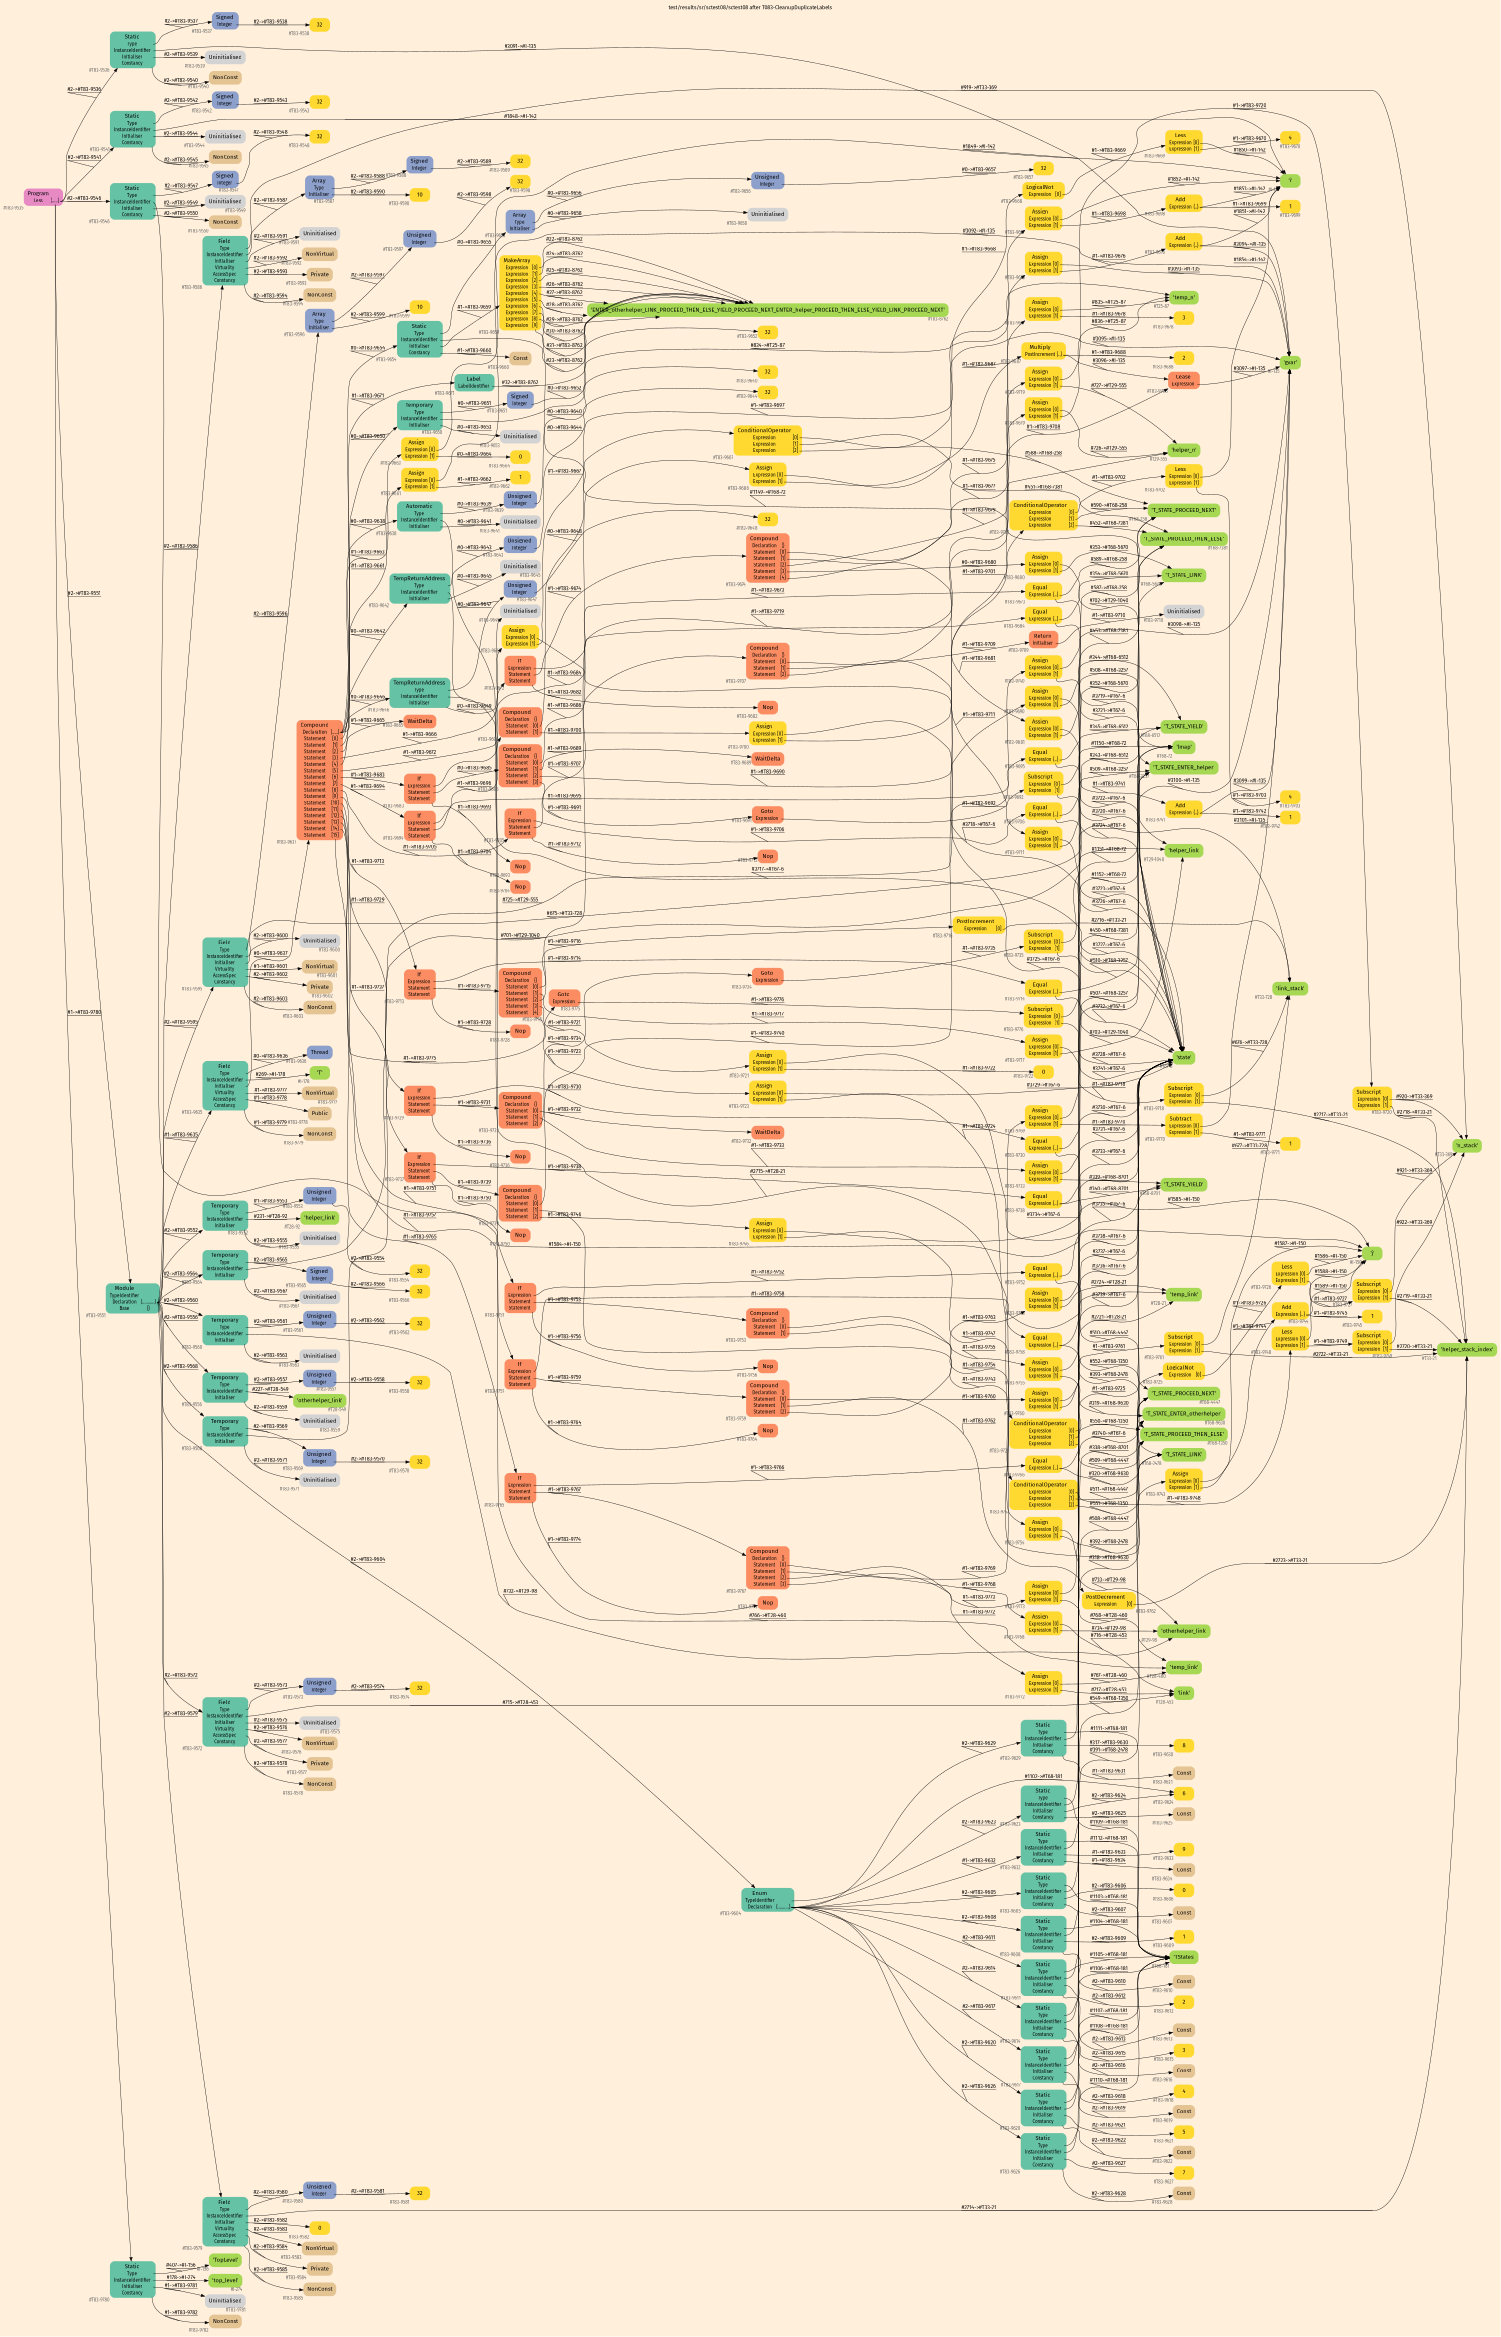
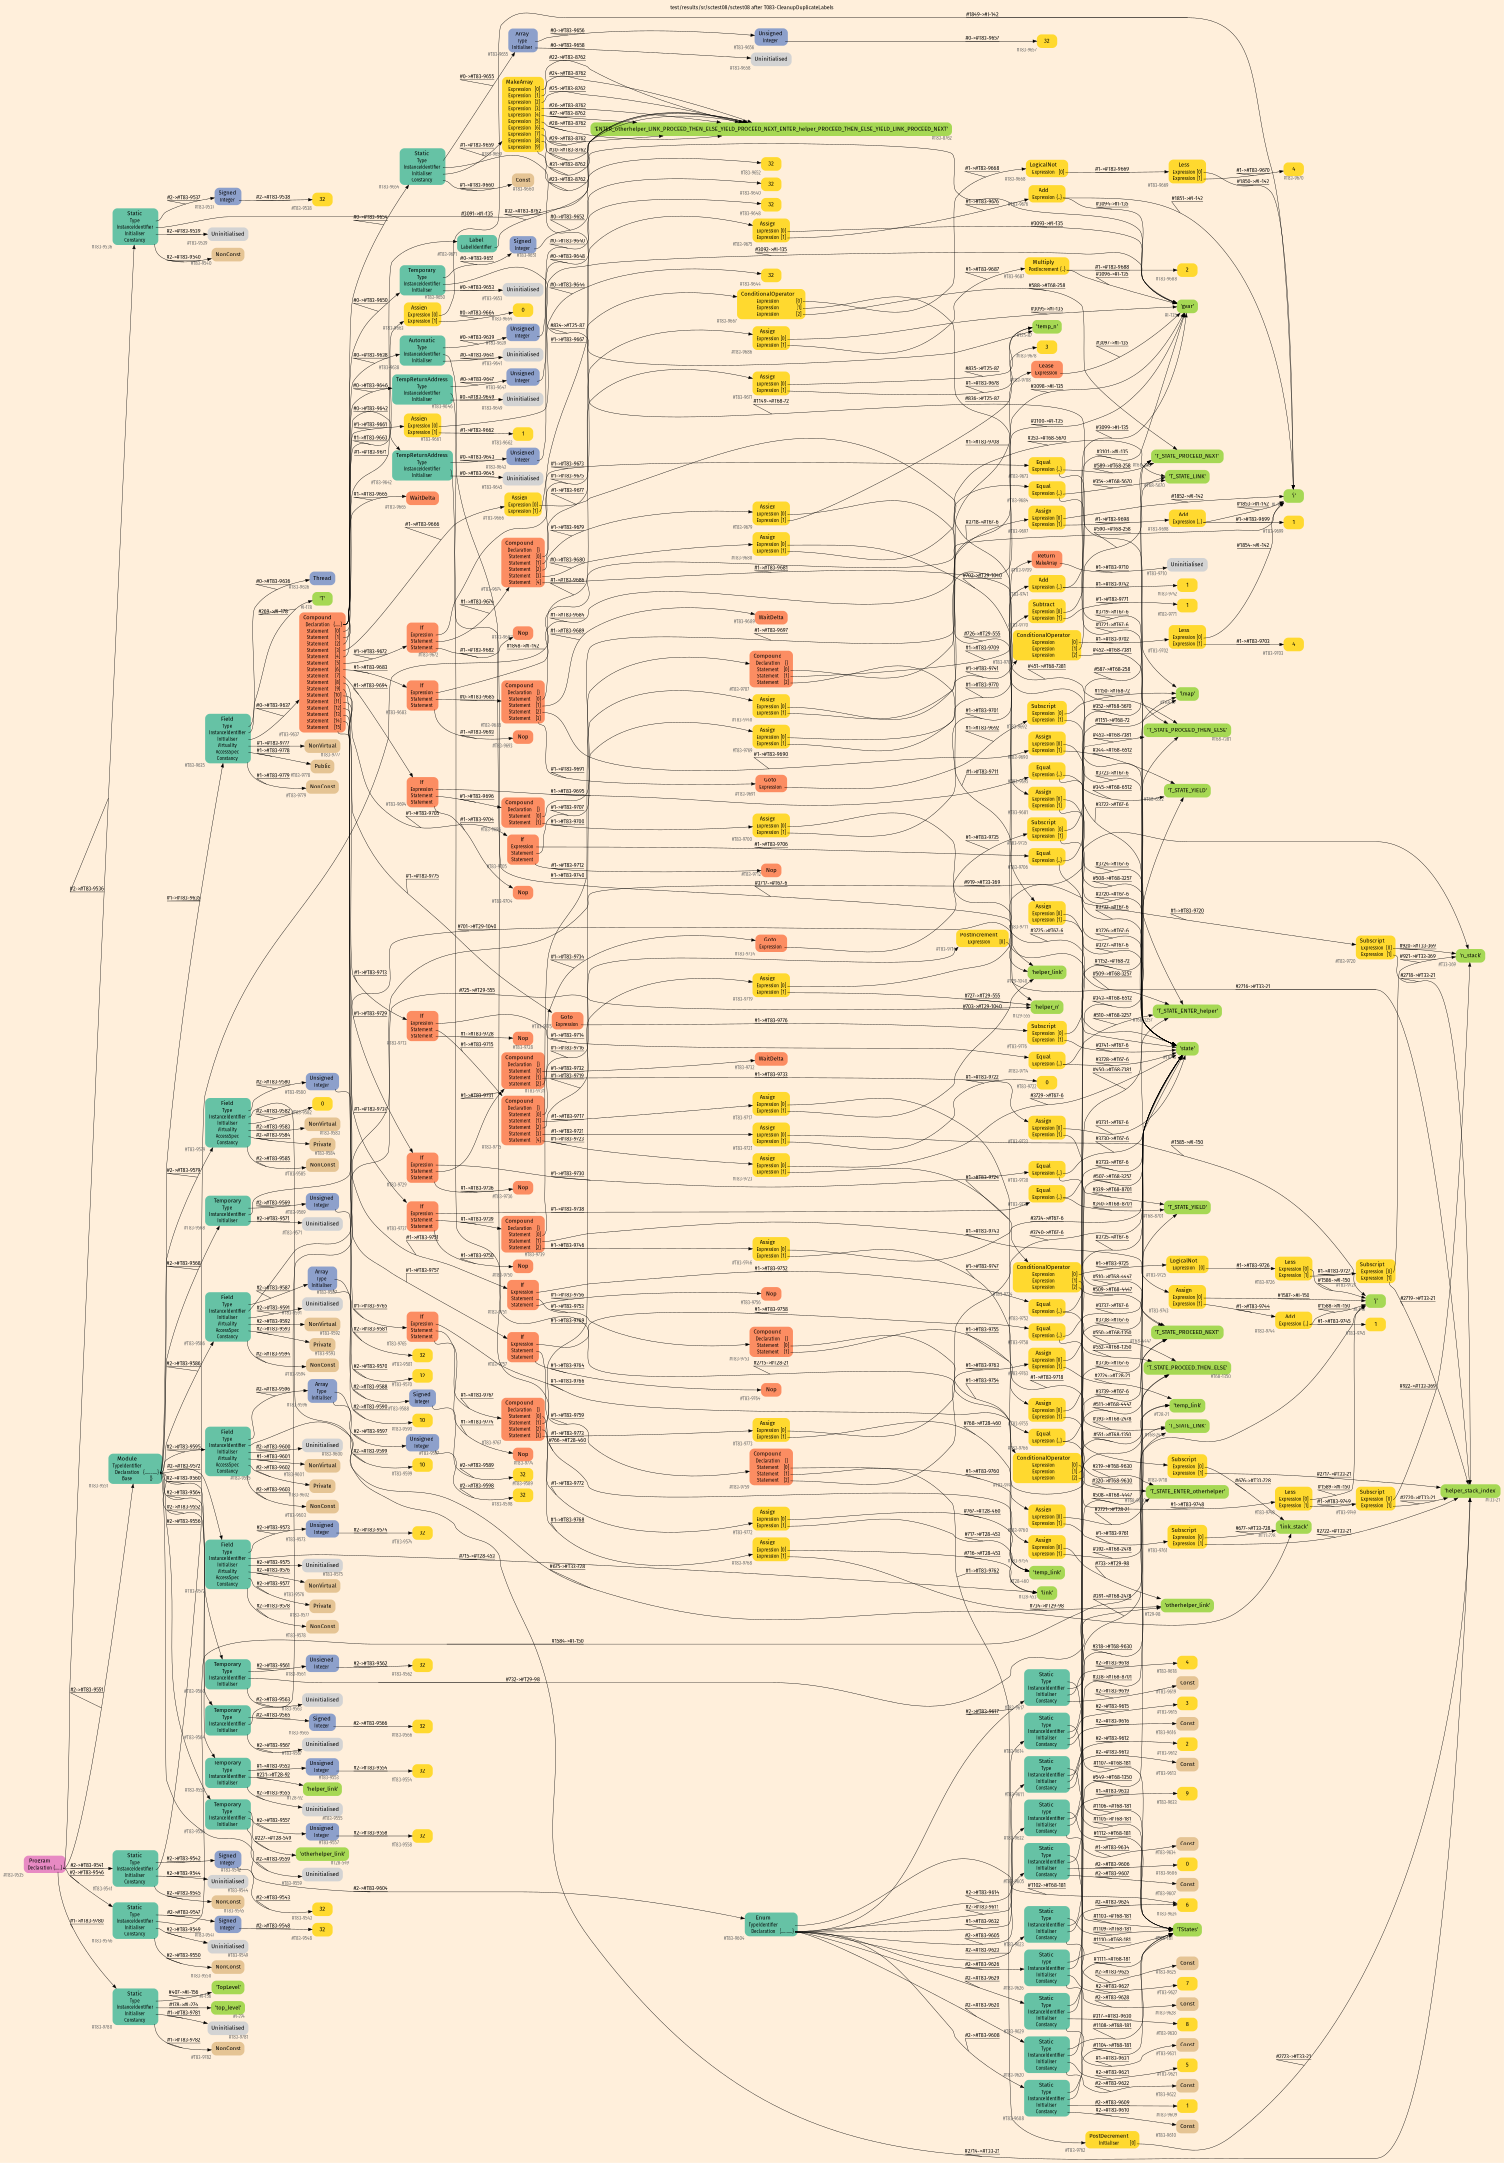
(38, 201) -> (40, 1868)
(1112, 371) -> (1119, 288)
(1043, 643) -> (1046, 563)
(1165, 924) -> (1402, 1030)
(1106, 1604) -> (1109, 2143)
